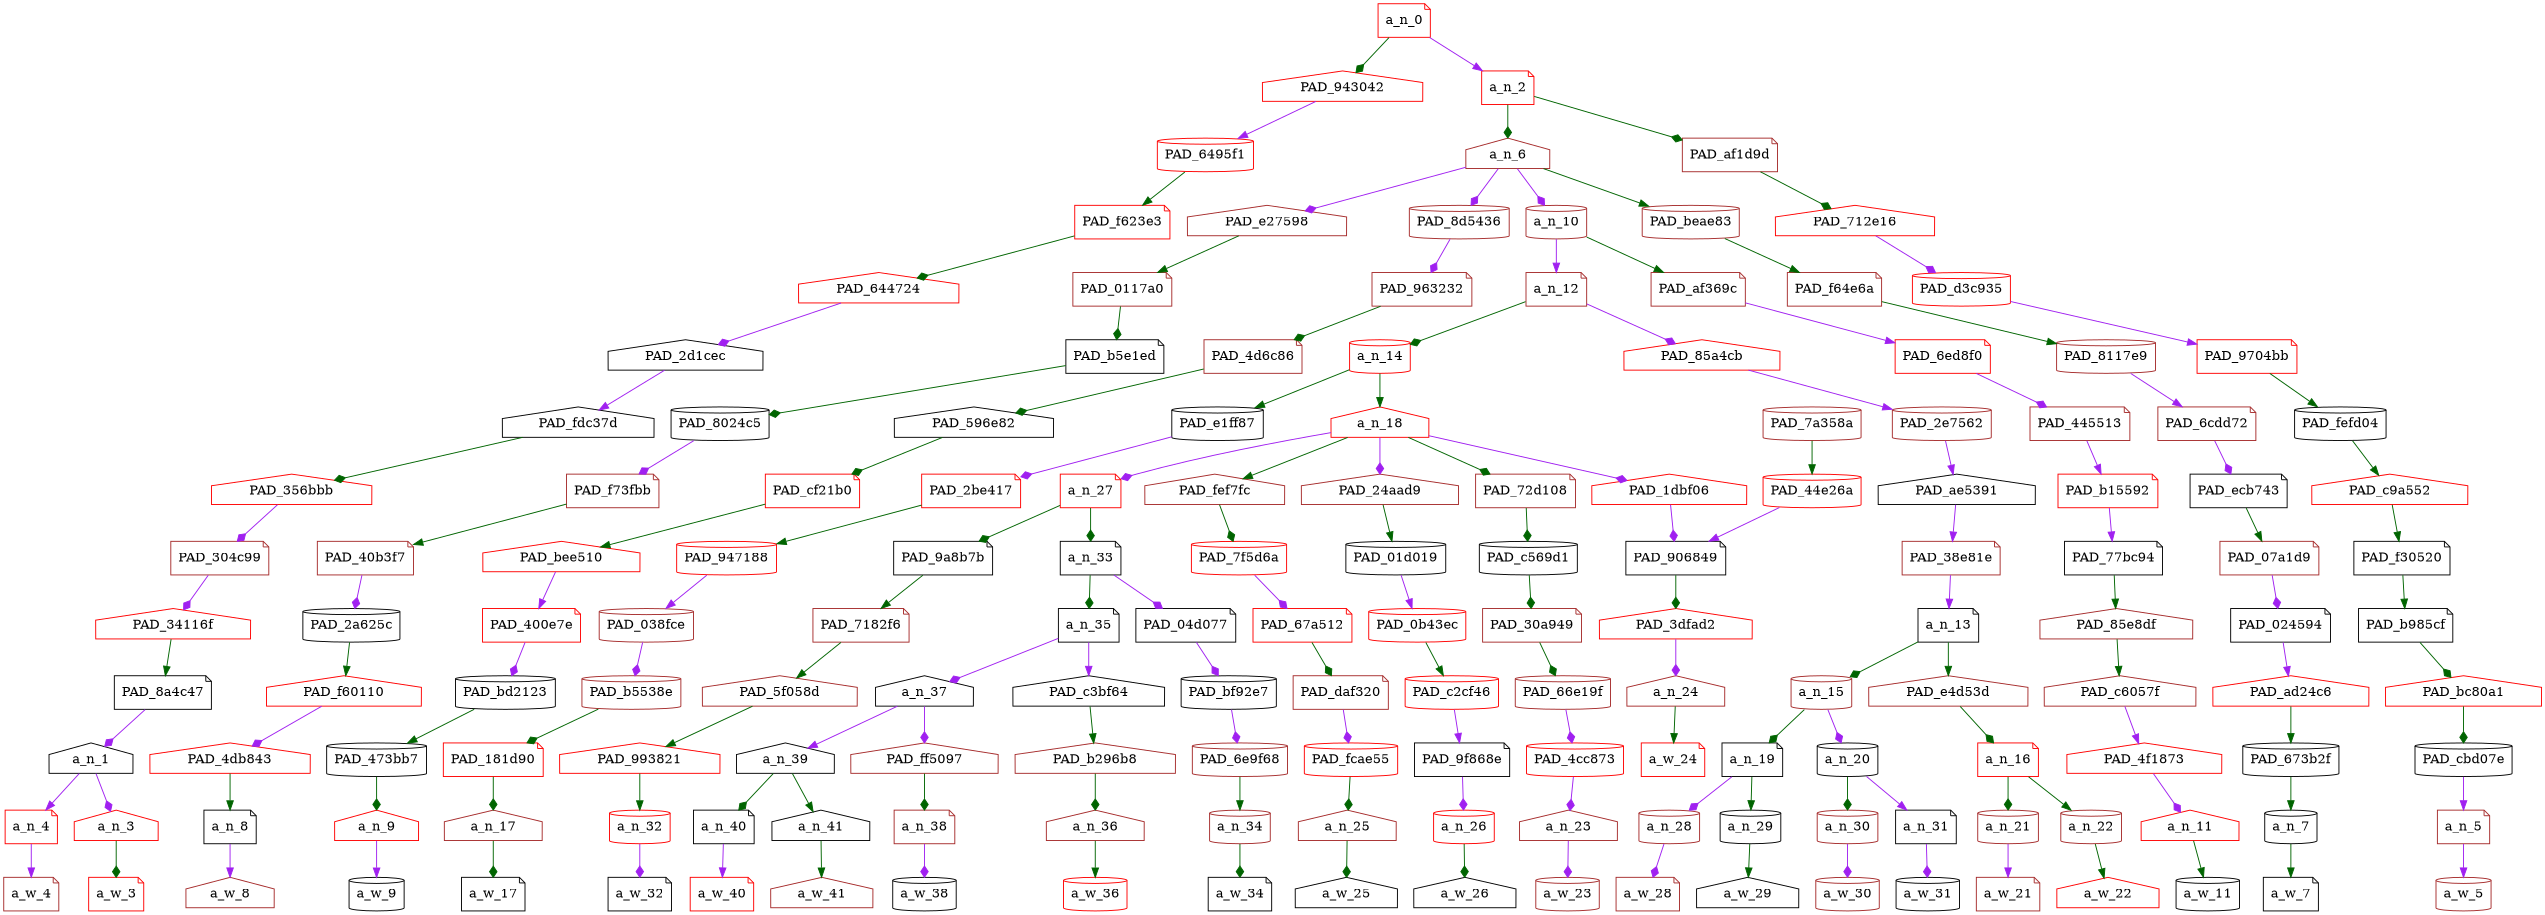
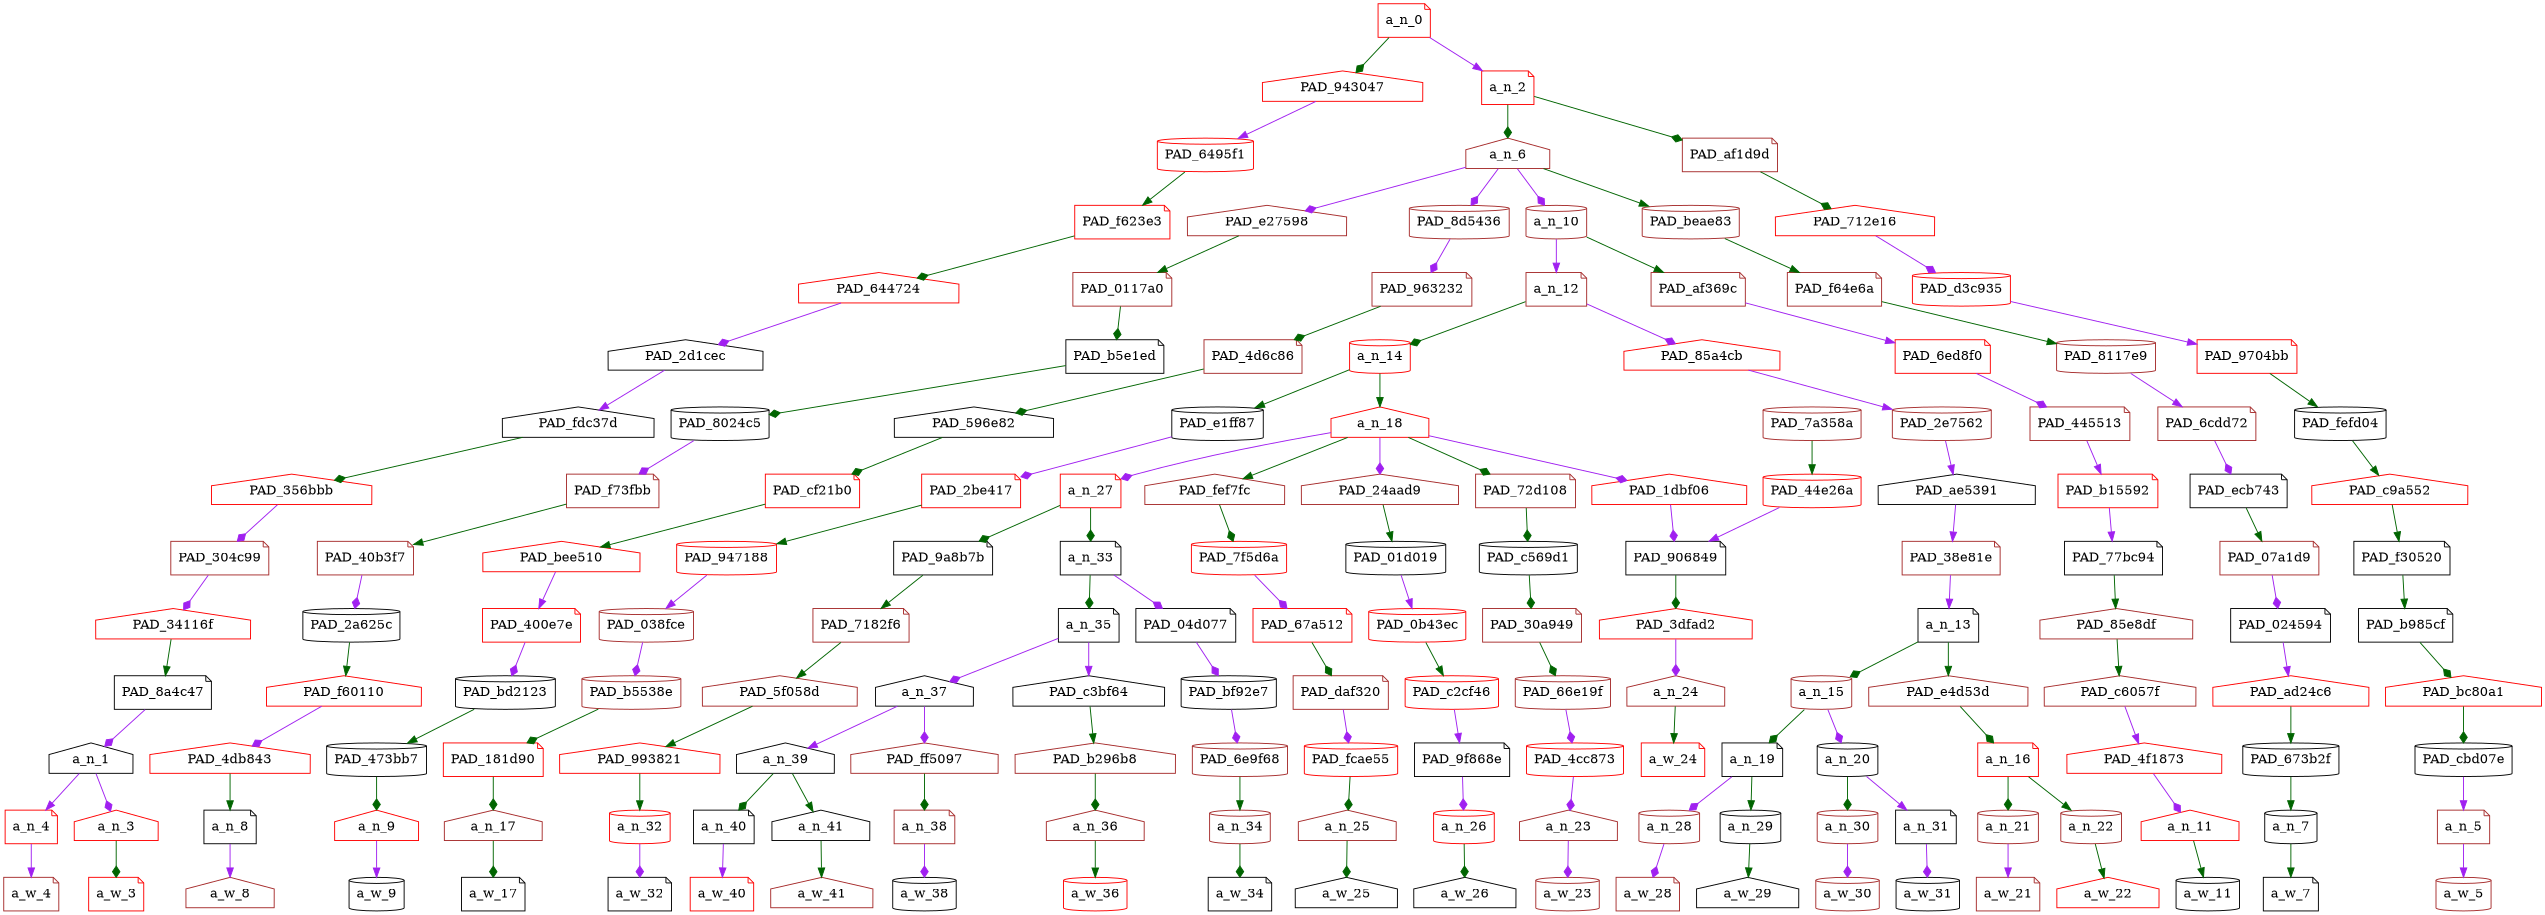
(1343, 88) -> (1343, 88)
